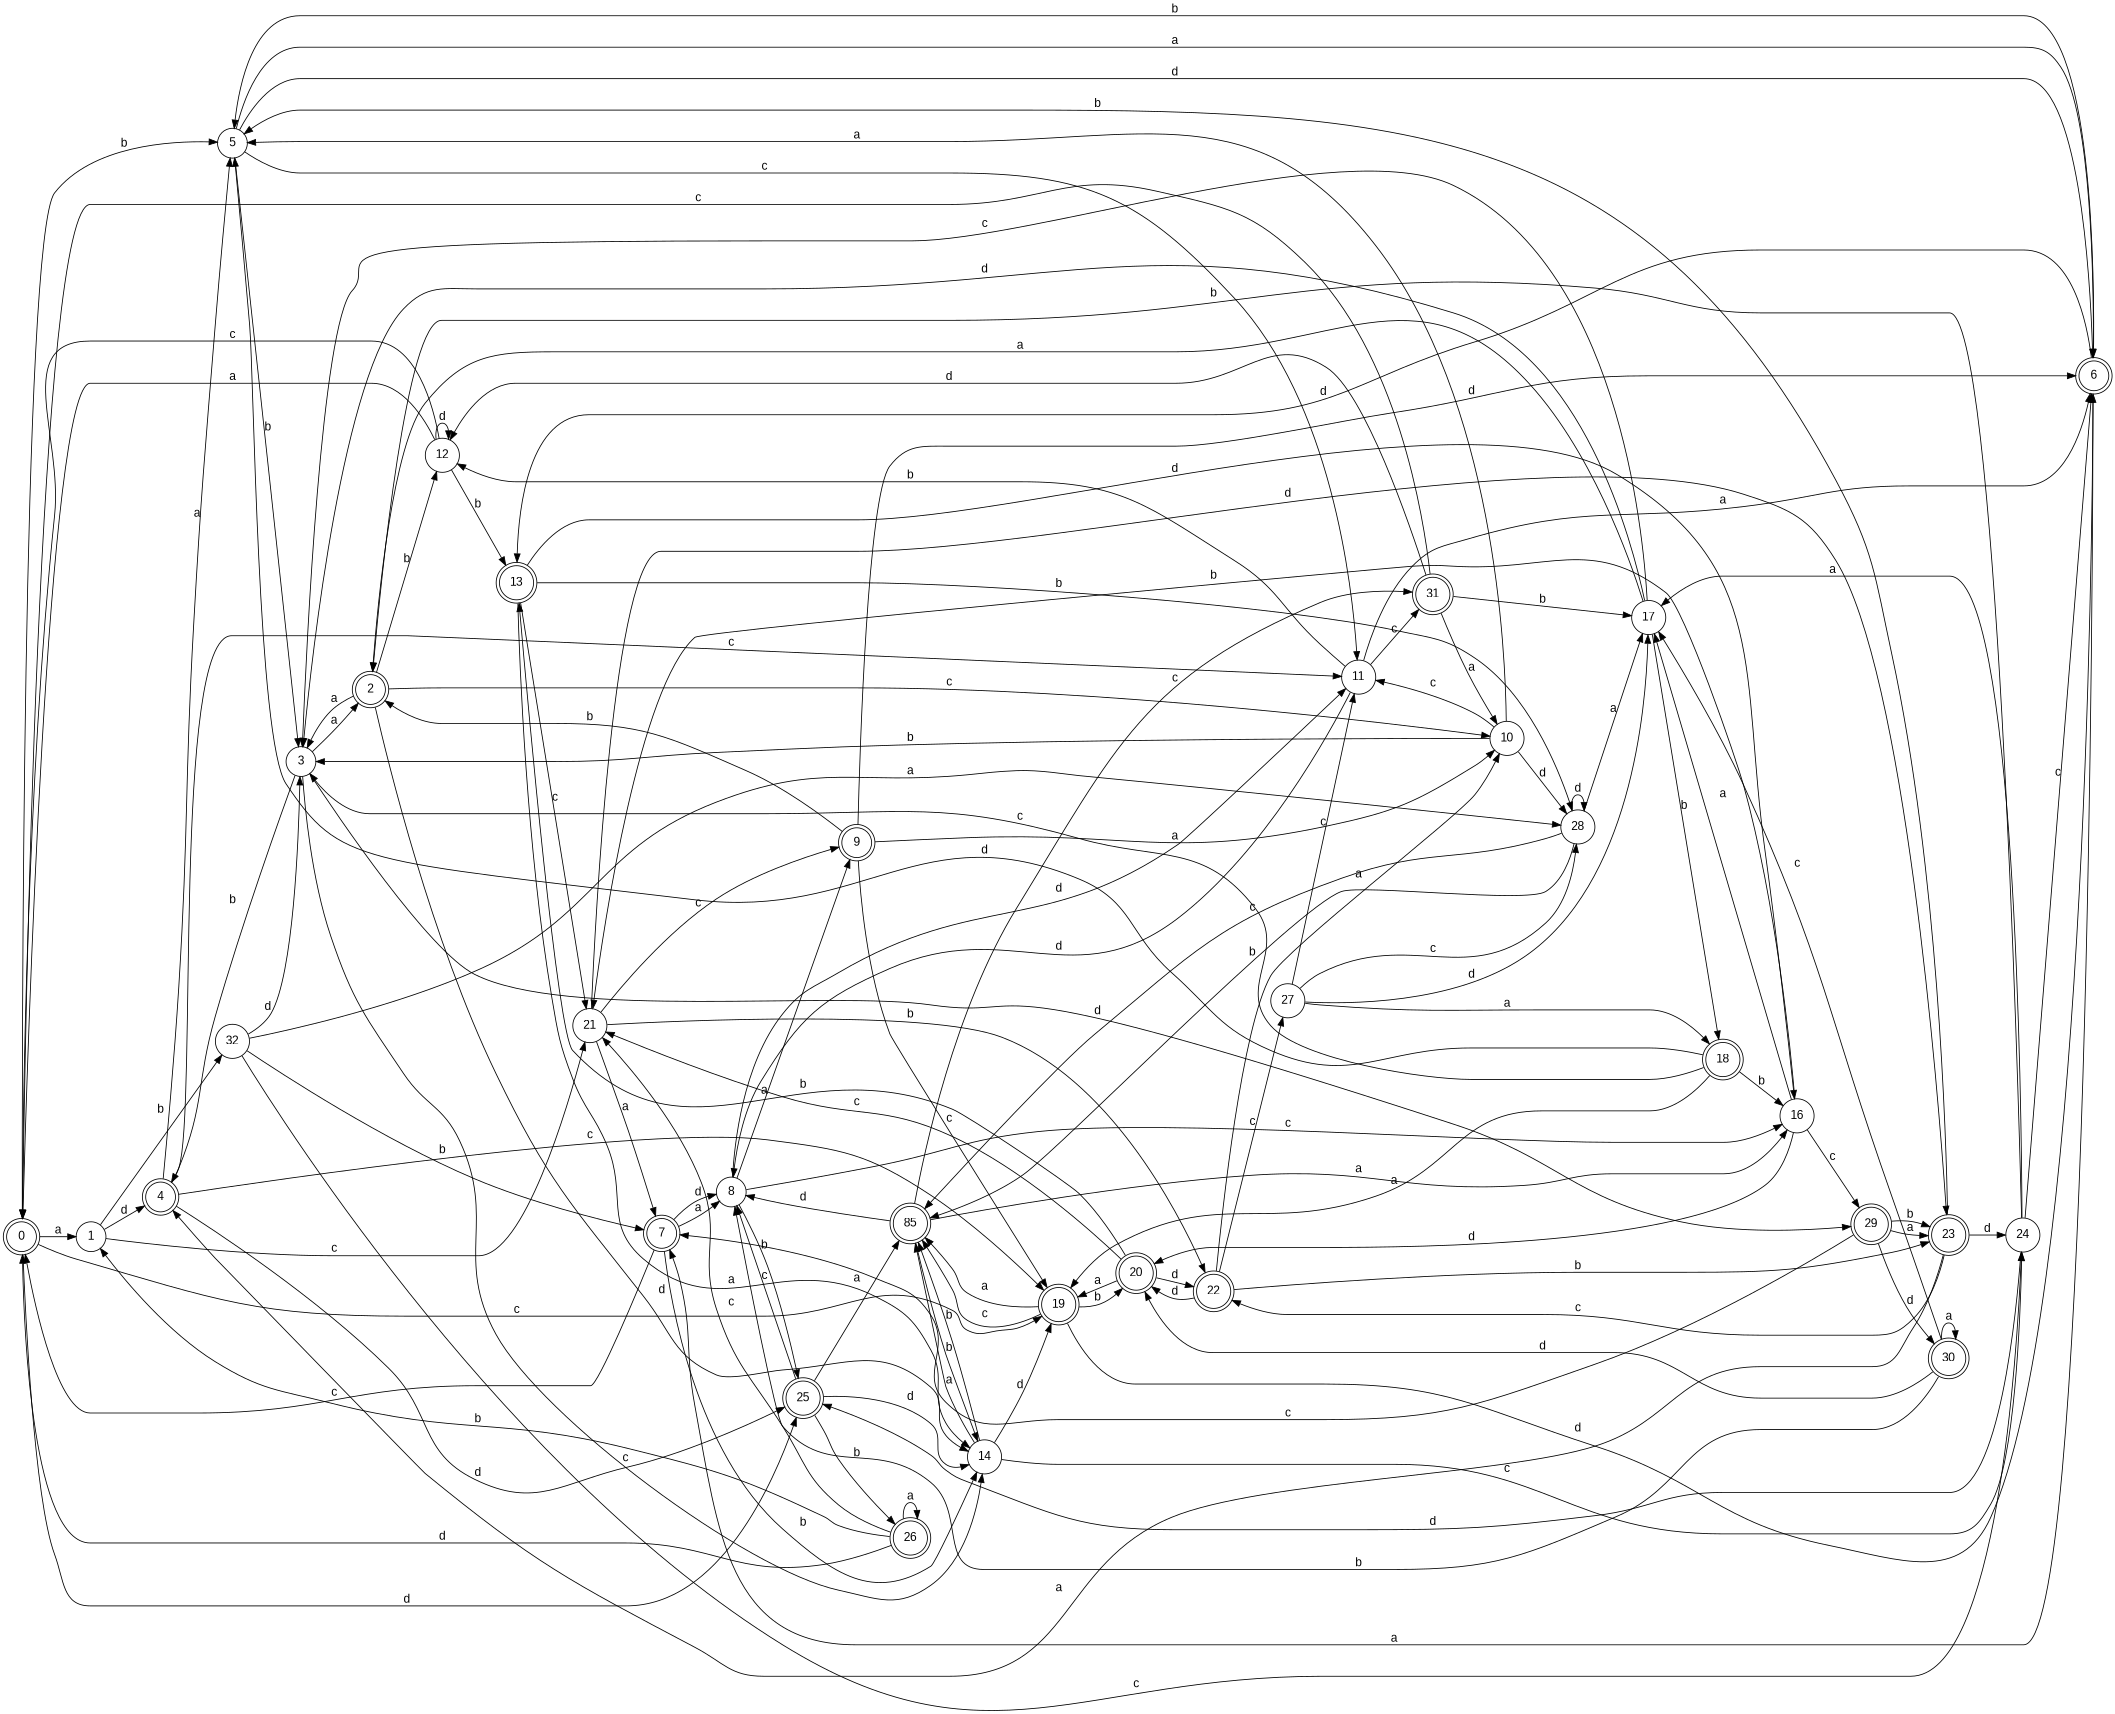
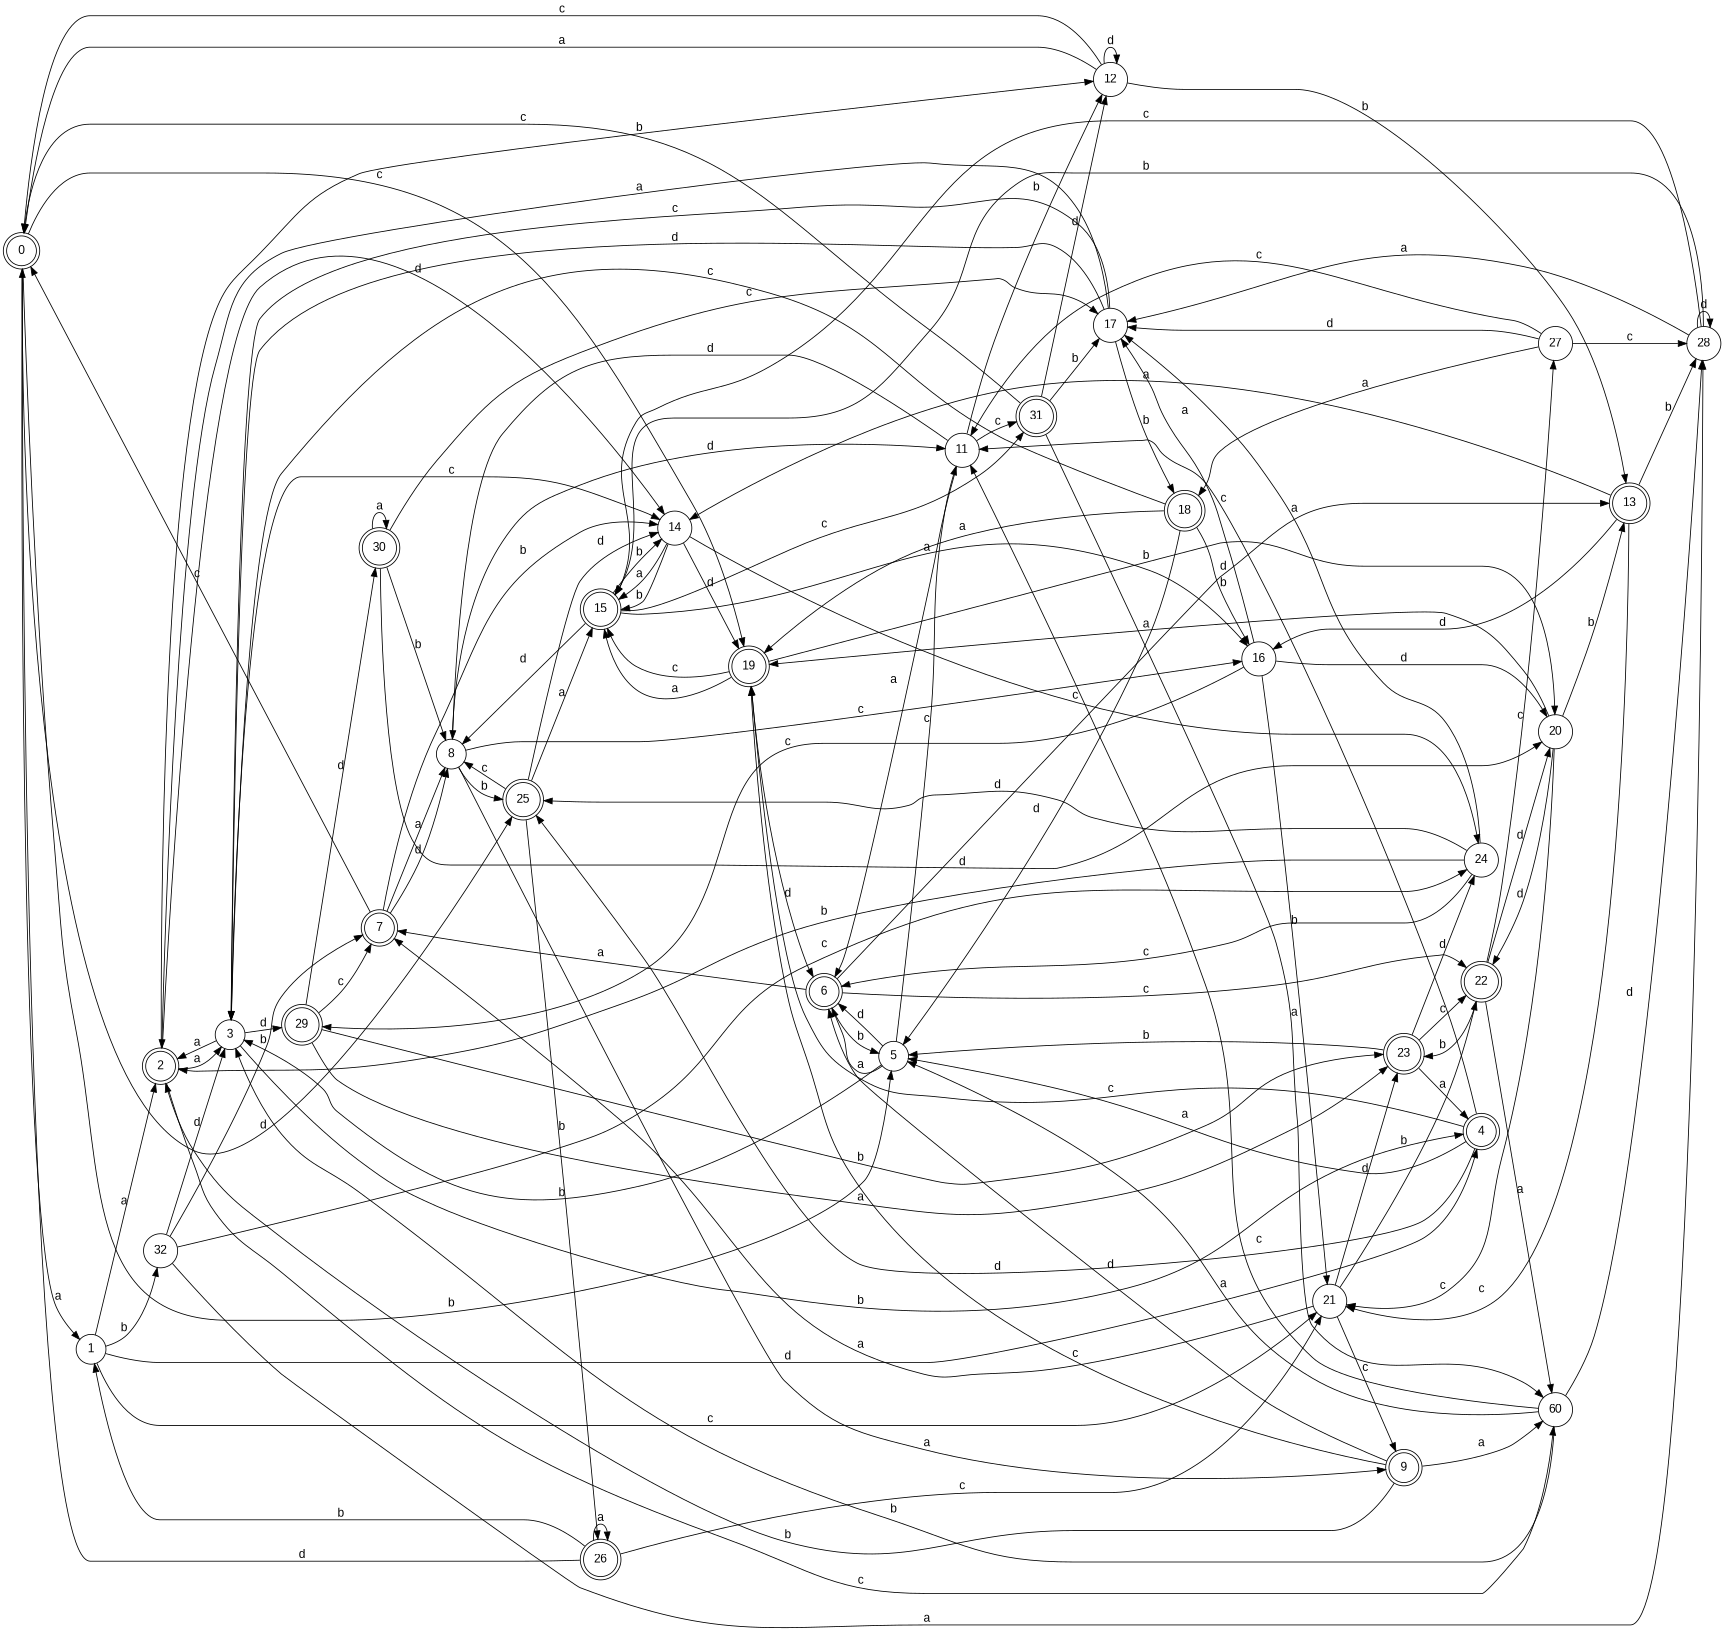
(1507, 738) -> (1555, 1410)
none -> (1153, 995)
none -> (124, 1213)
(910, 1223) -> (601, 609)
(1136, 1273) -> (1555, 732)
